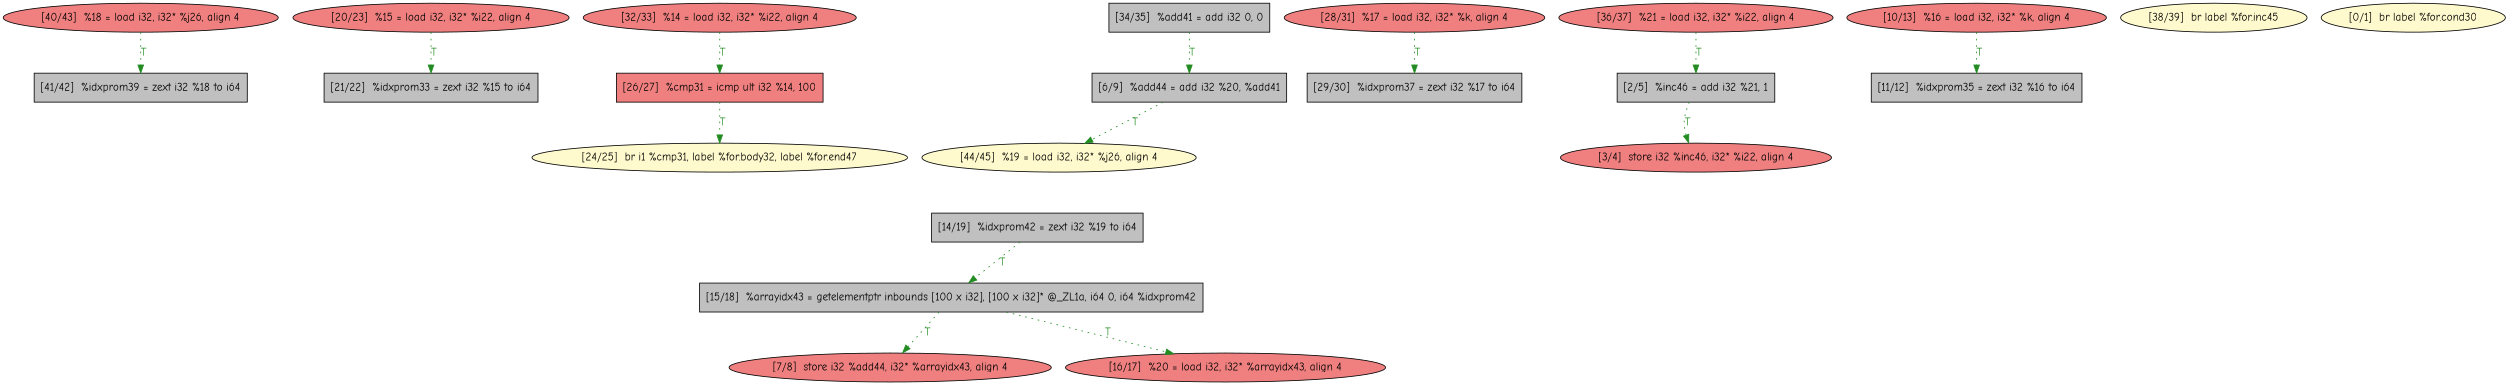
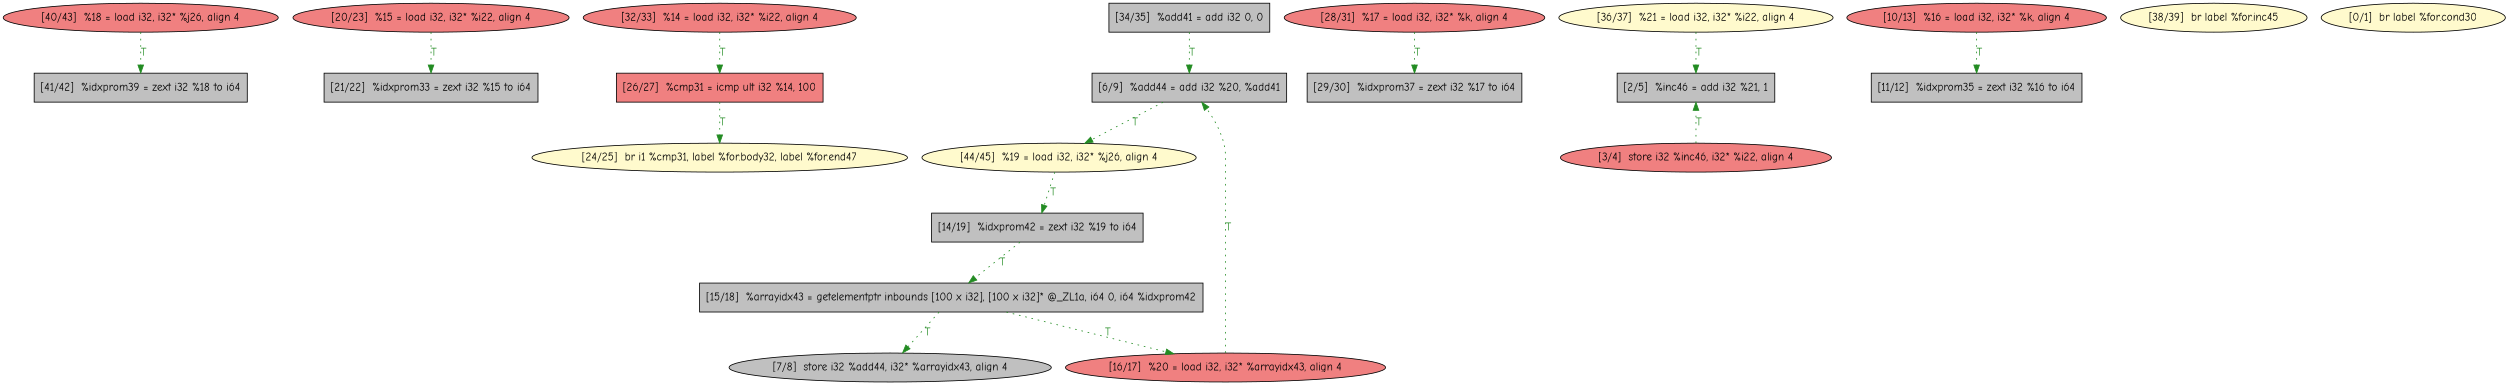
(1696, 18) -> (1696, 18)
(1684, 118) -> (1696, 127)
none -> (1049, 189)
none -> (1226, 229)
(890, 368) -> (890, 368)
